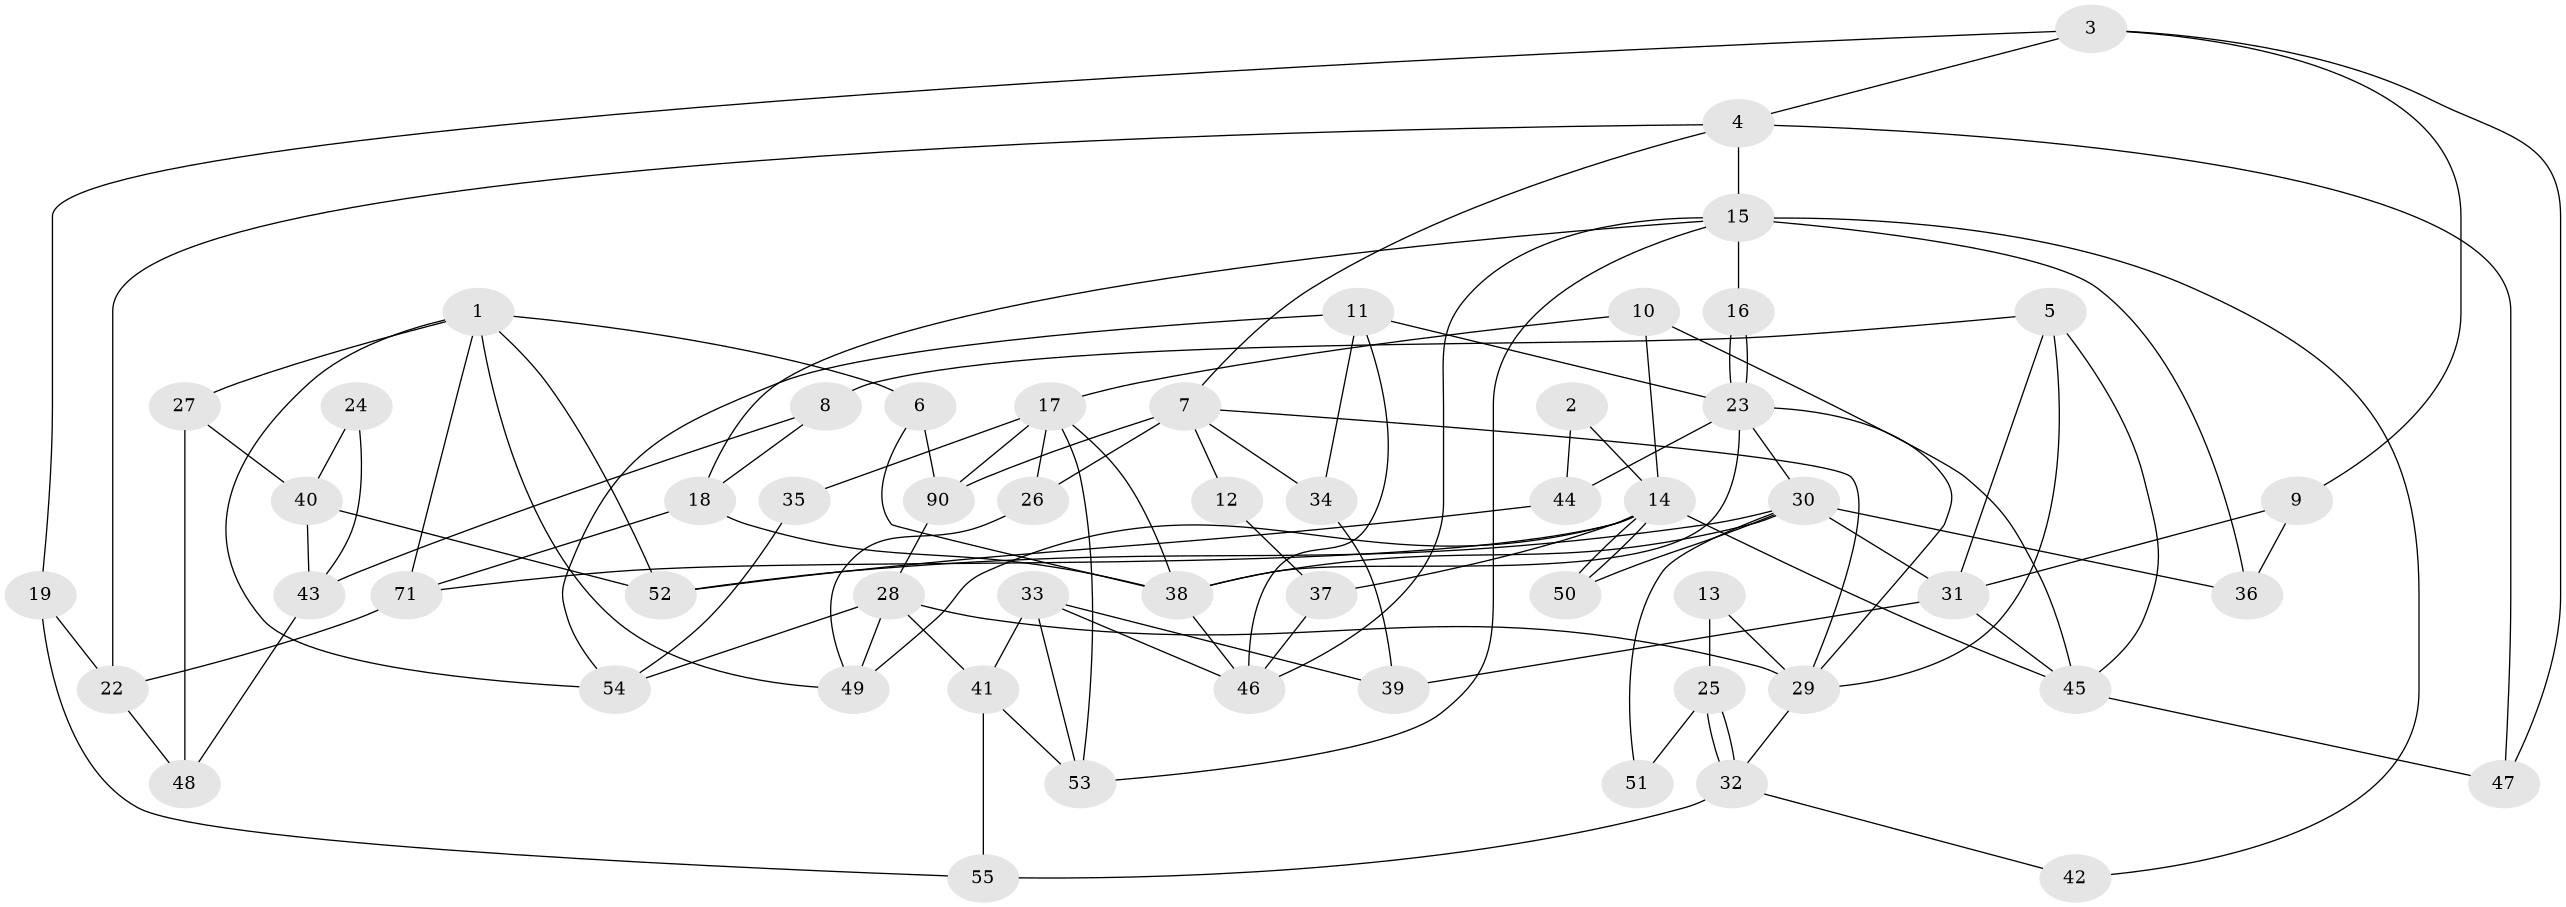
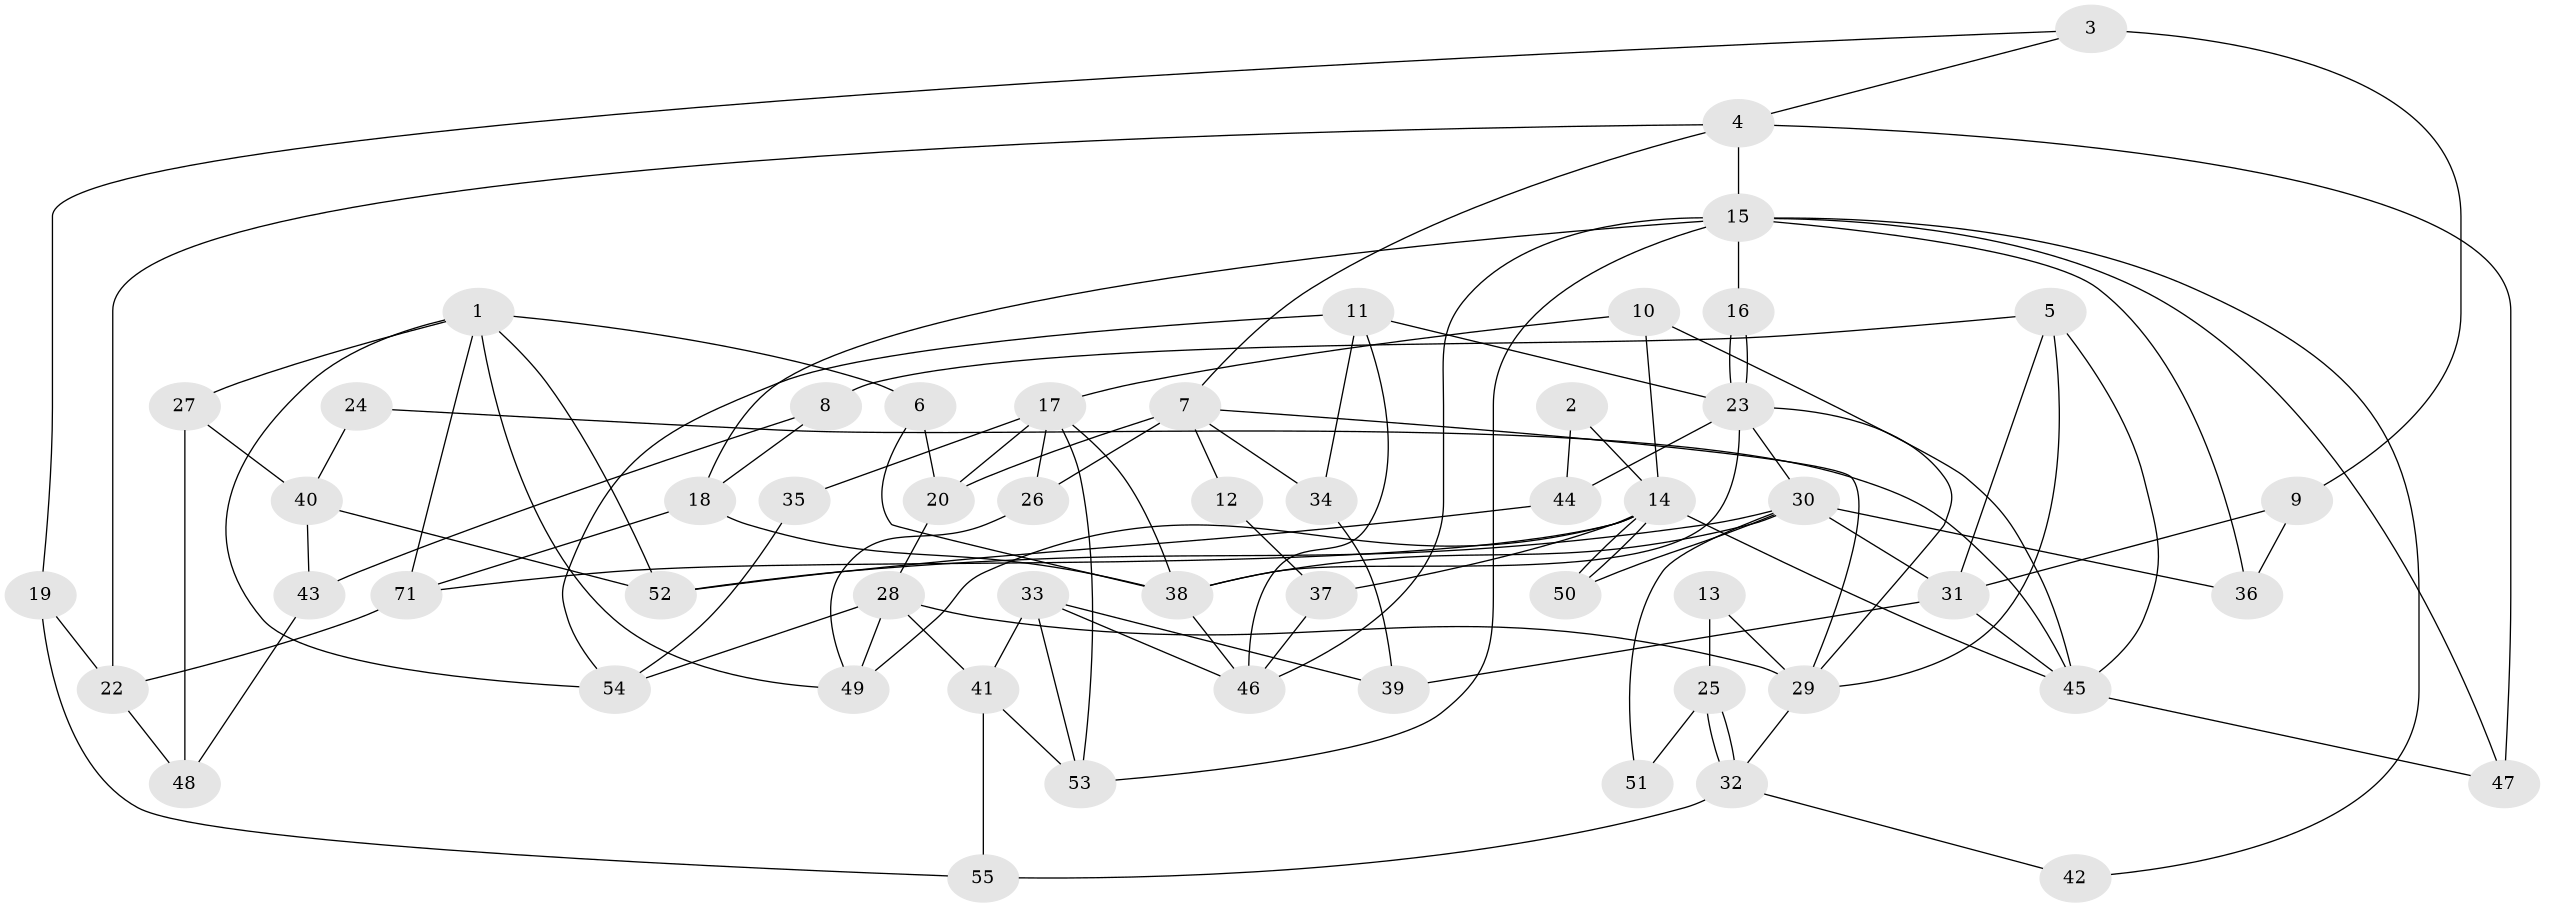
(2561, 242) -> (2234, 354)
(939, 501) -> (939, 501)
(358, 506) -> (1271, 431)
